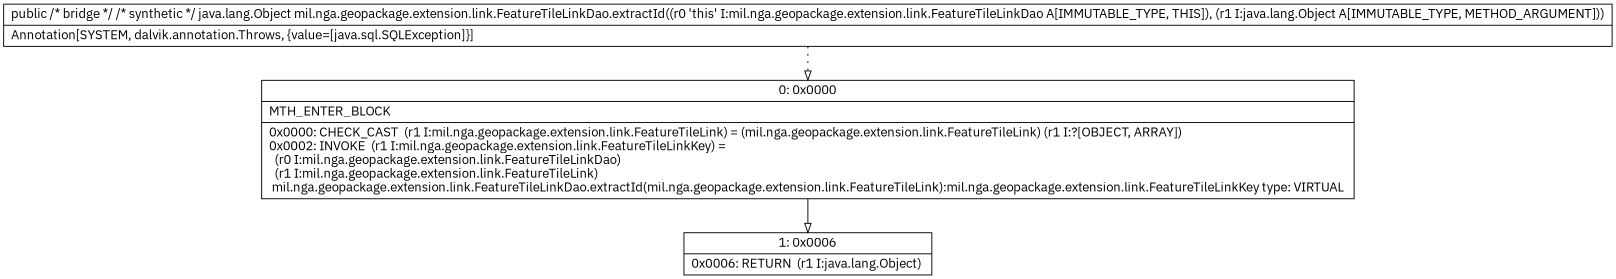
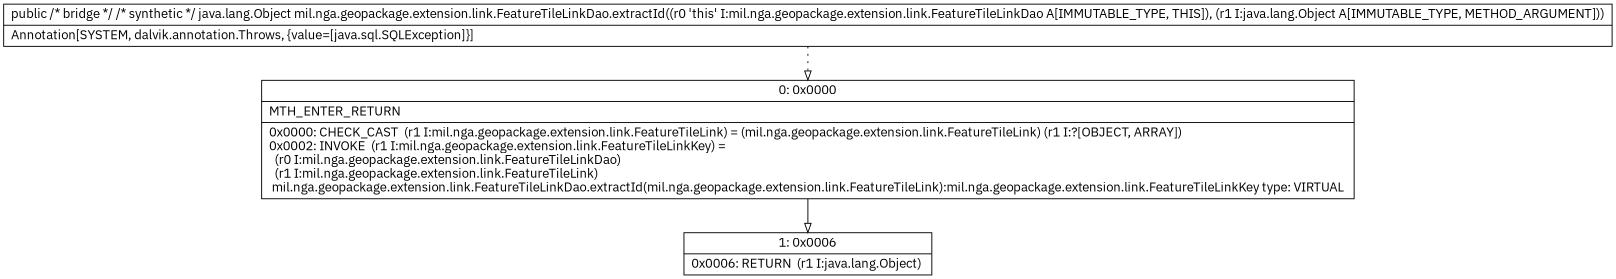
(330, 112) -> (335, 112)
